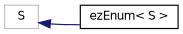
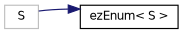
(65, 25) -> (53, 10)
